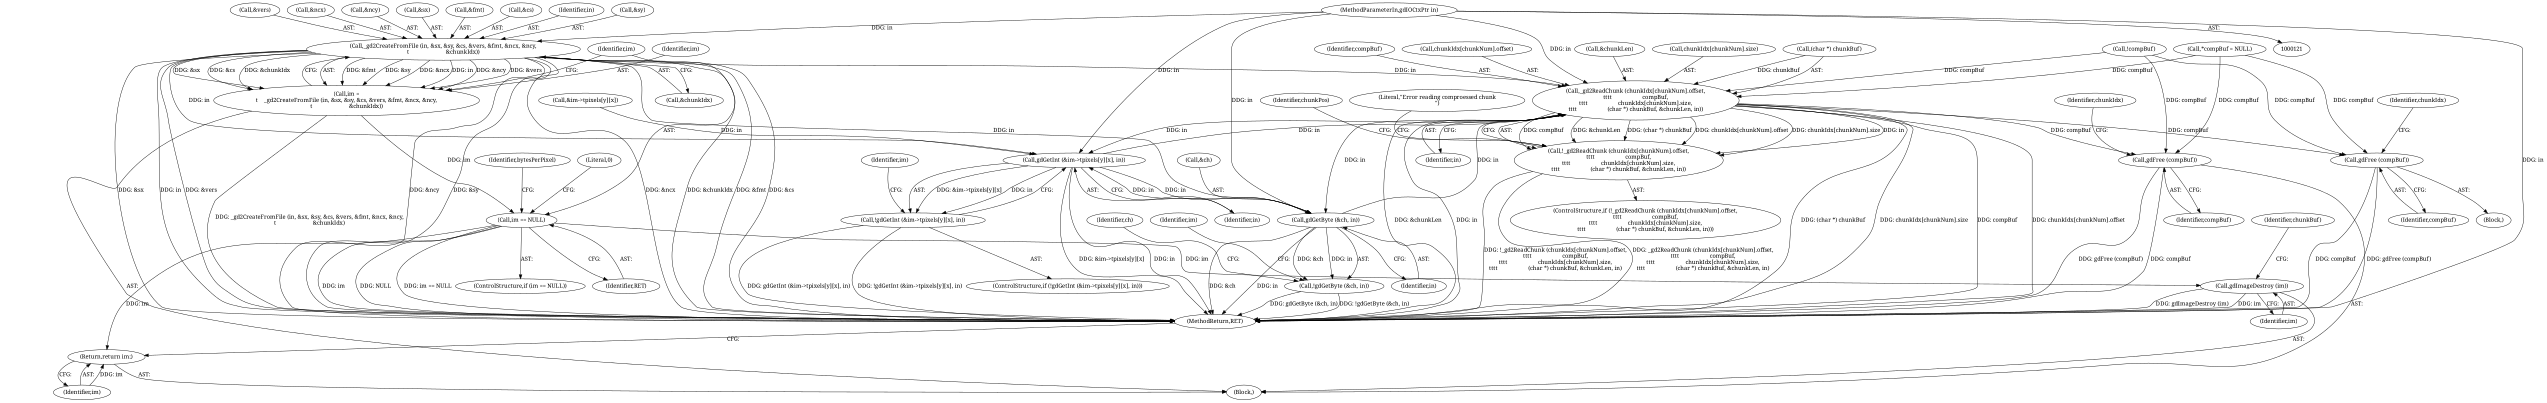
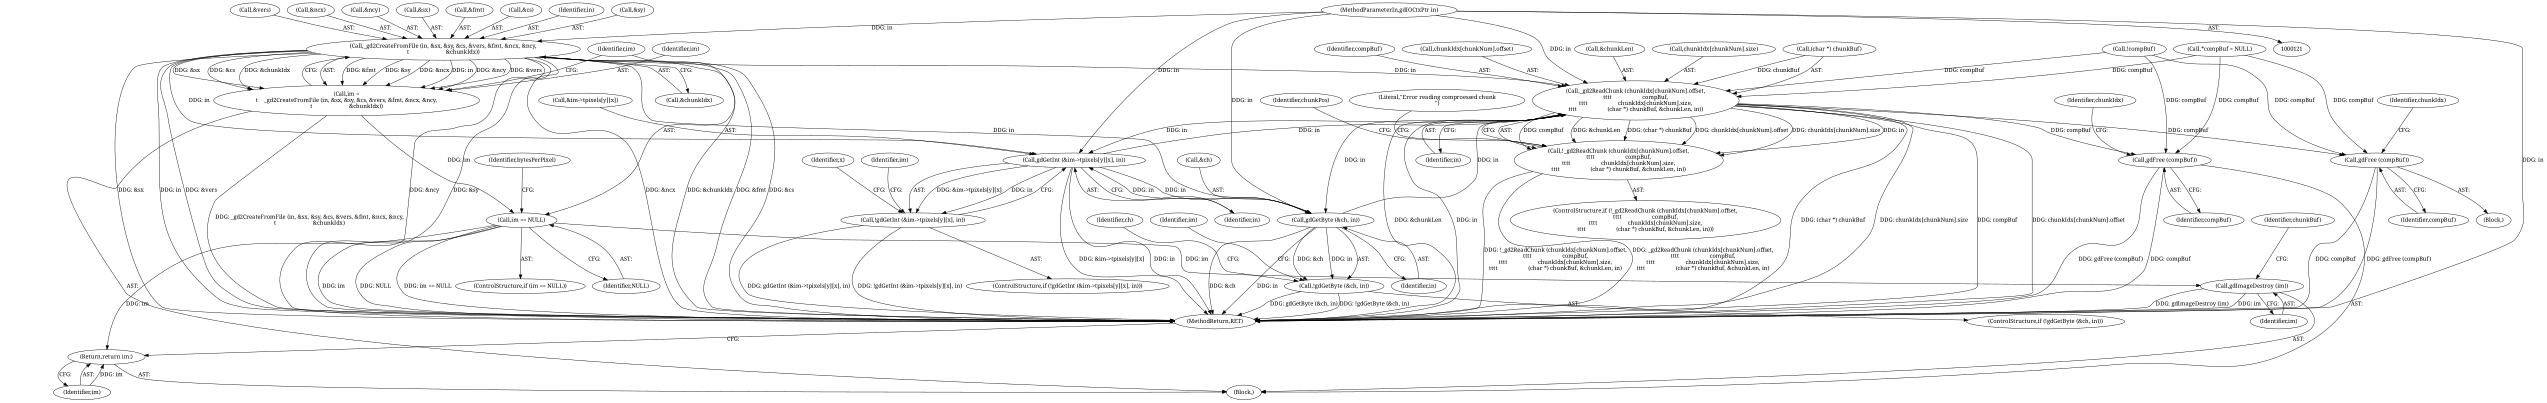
(732, 130) -> (732, 130)
(599, 160) -> none
none -> (828, 160)
(626, 286) -> (626, 286)
none -> (2046, 322)
